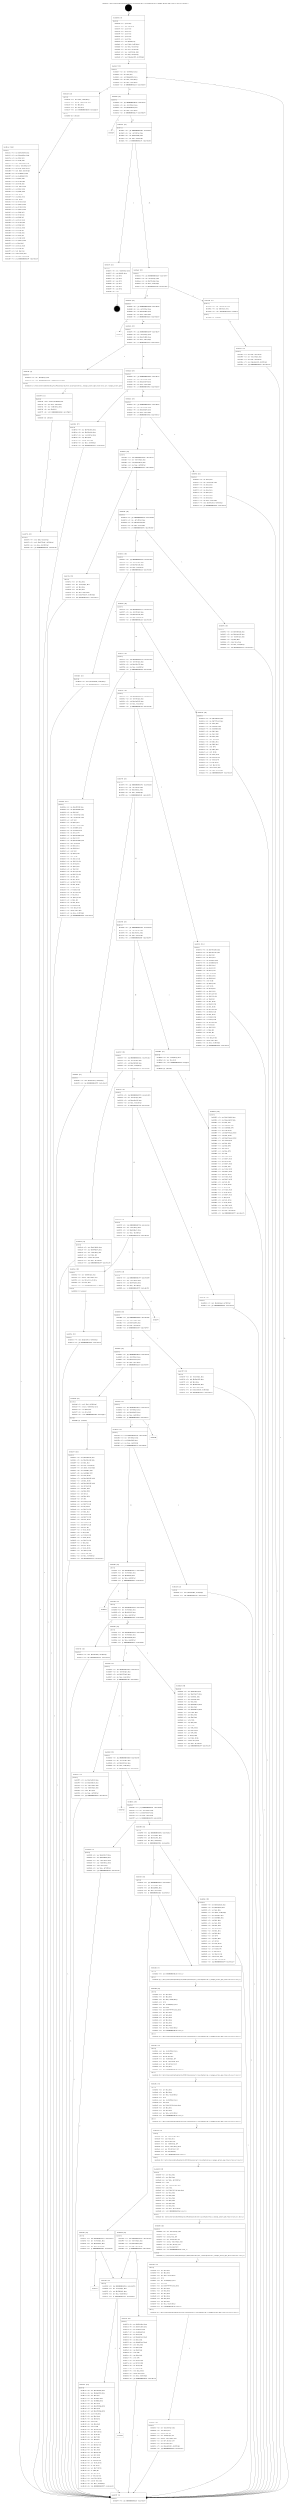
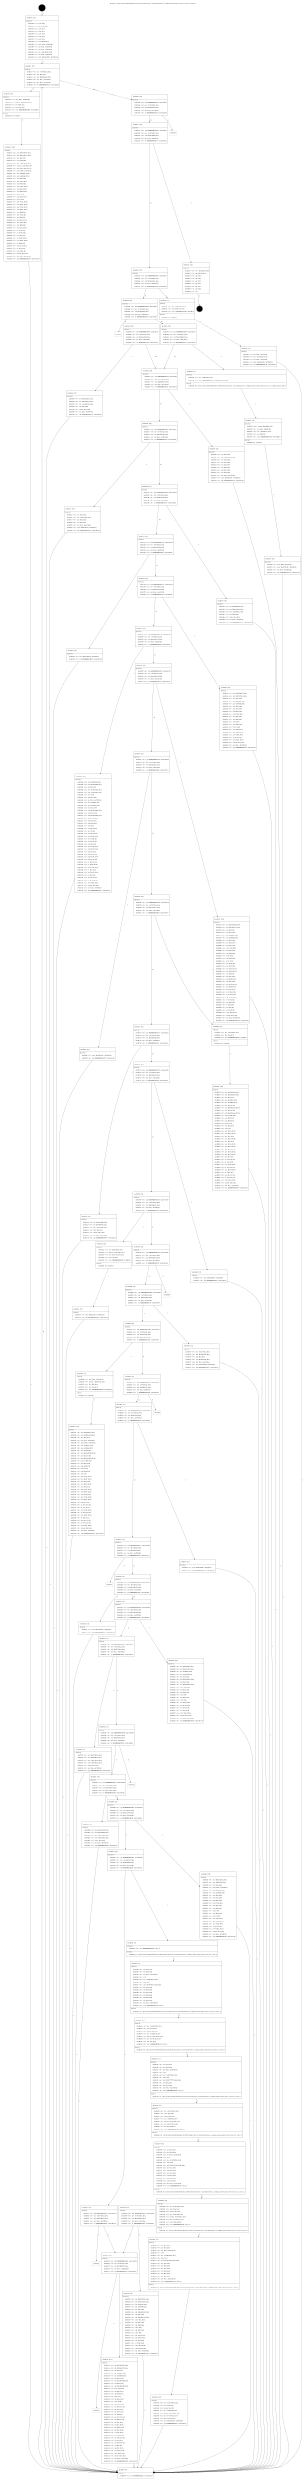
(142, 356) -> (169, 356)
